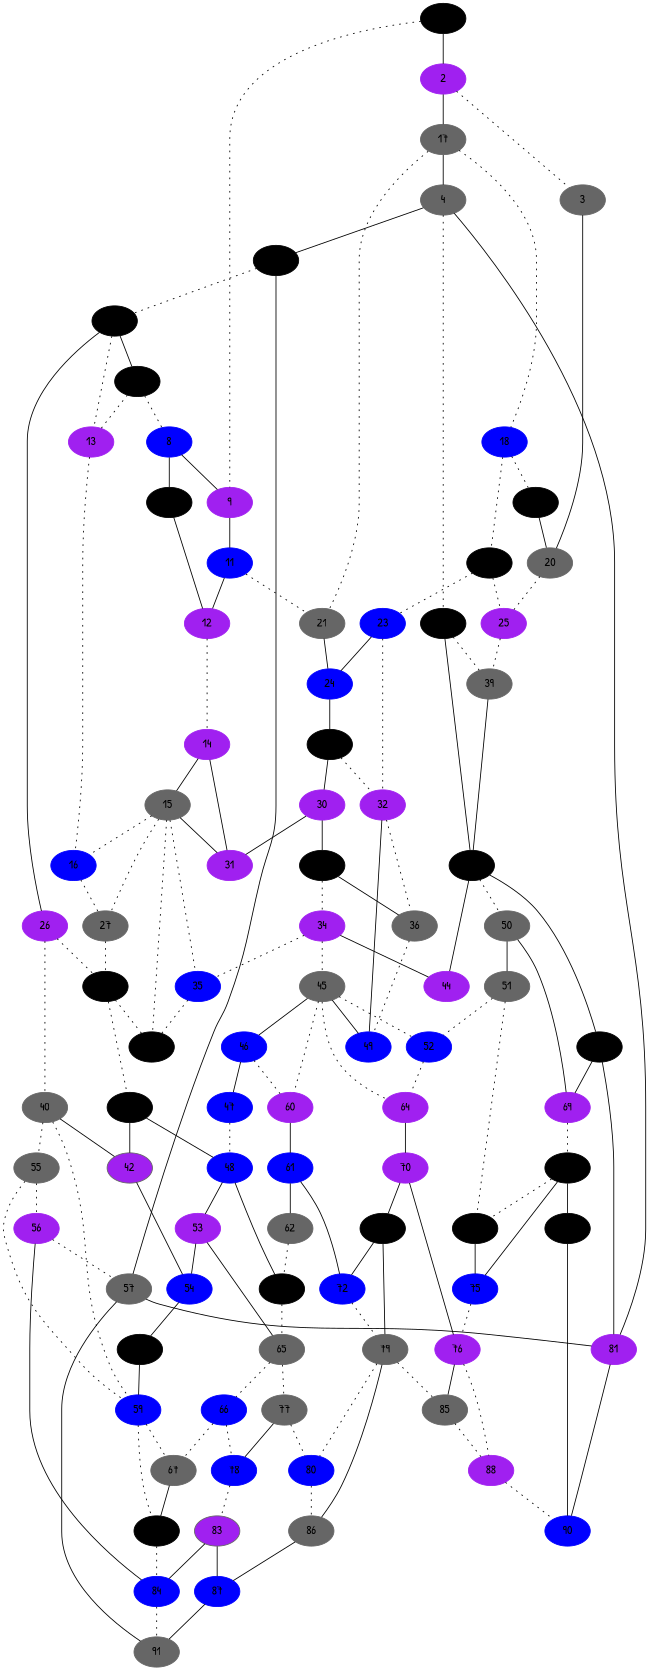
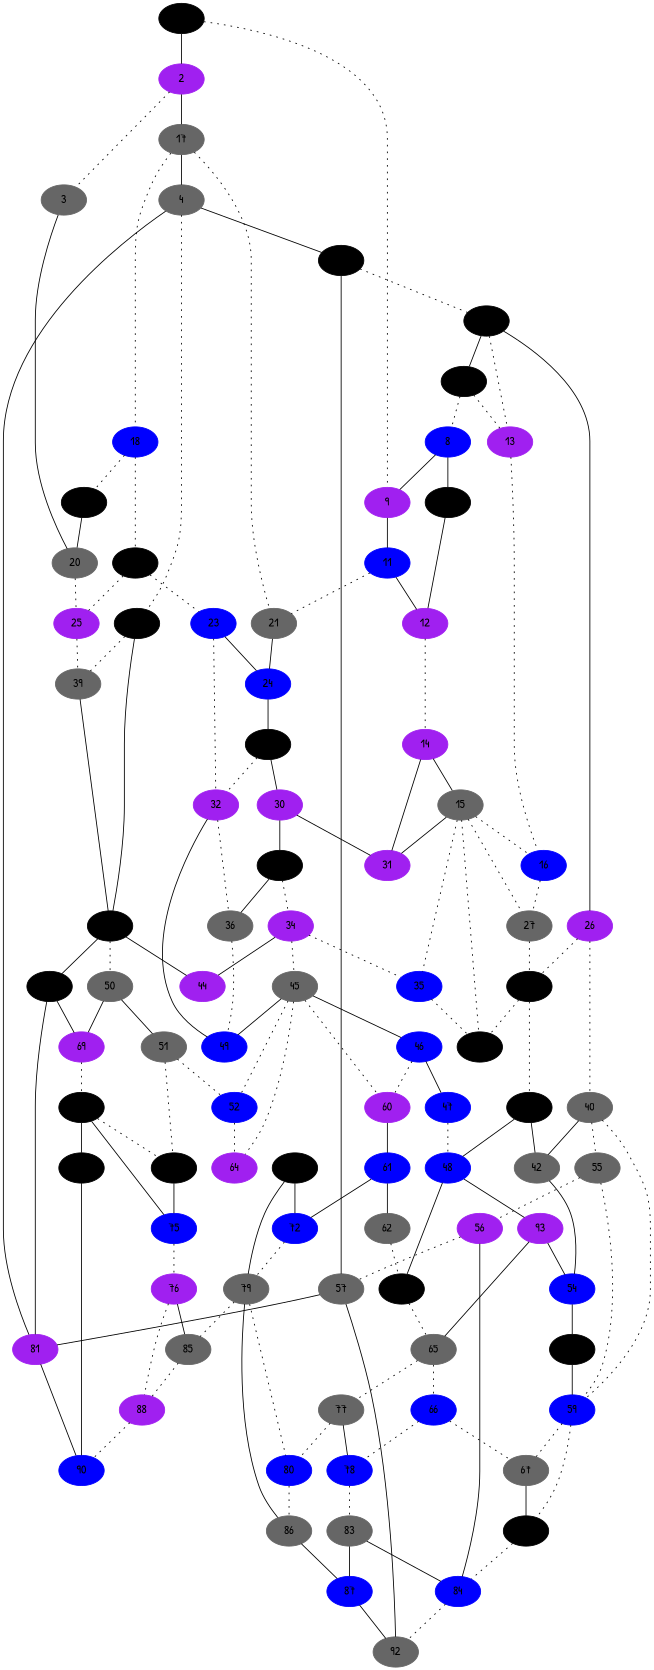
(130, 1168) -> (537, 1168)
(405, 1168) -> none
(198, 1228) -> (540, 1228)
(217, 1531) -> (350, 1531)
(157, 1652) -> (396, 1652)
